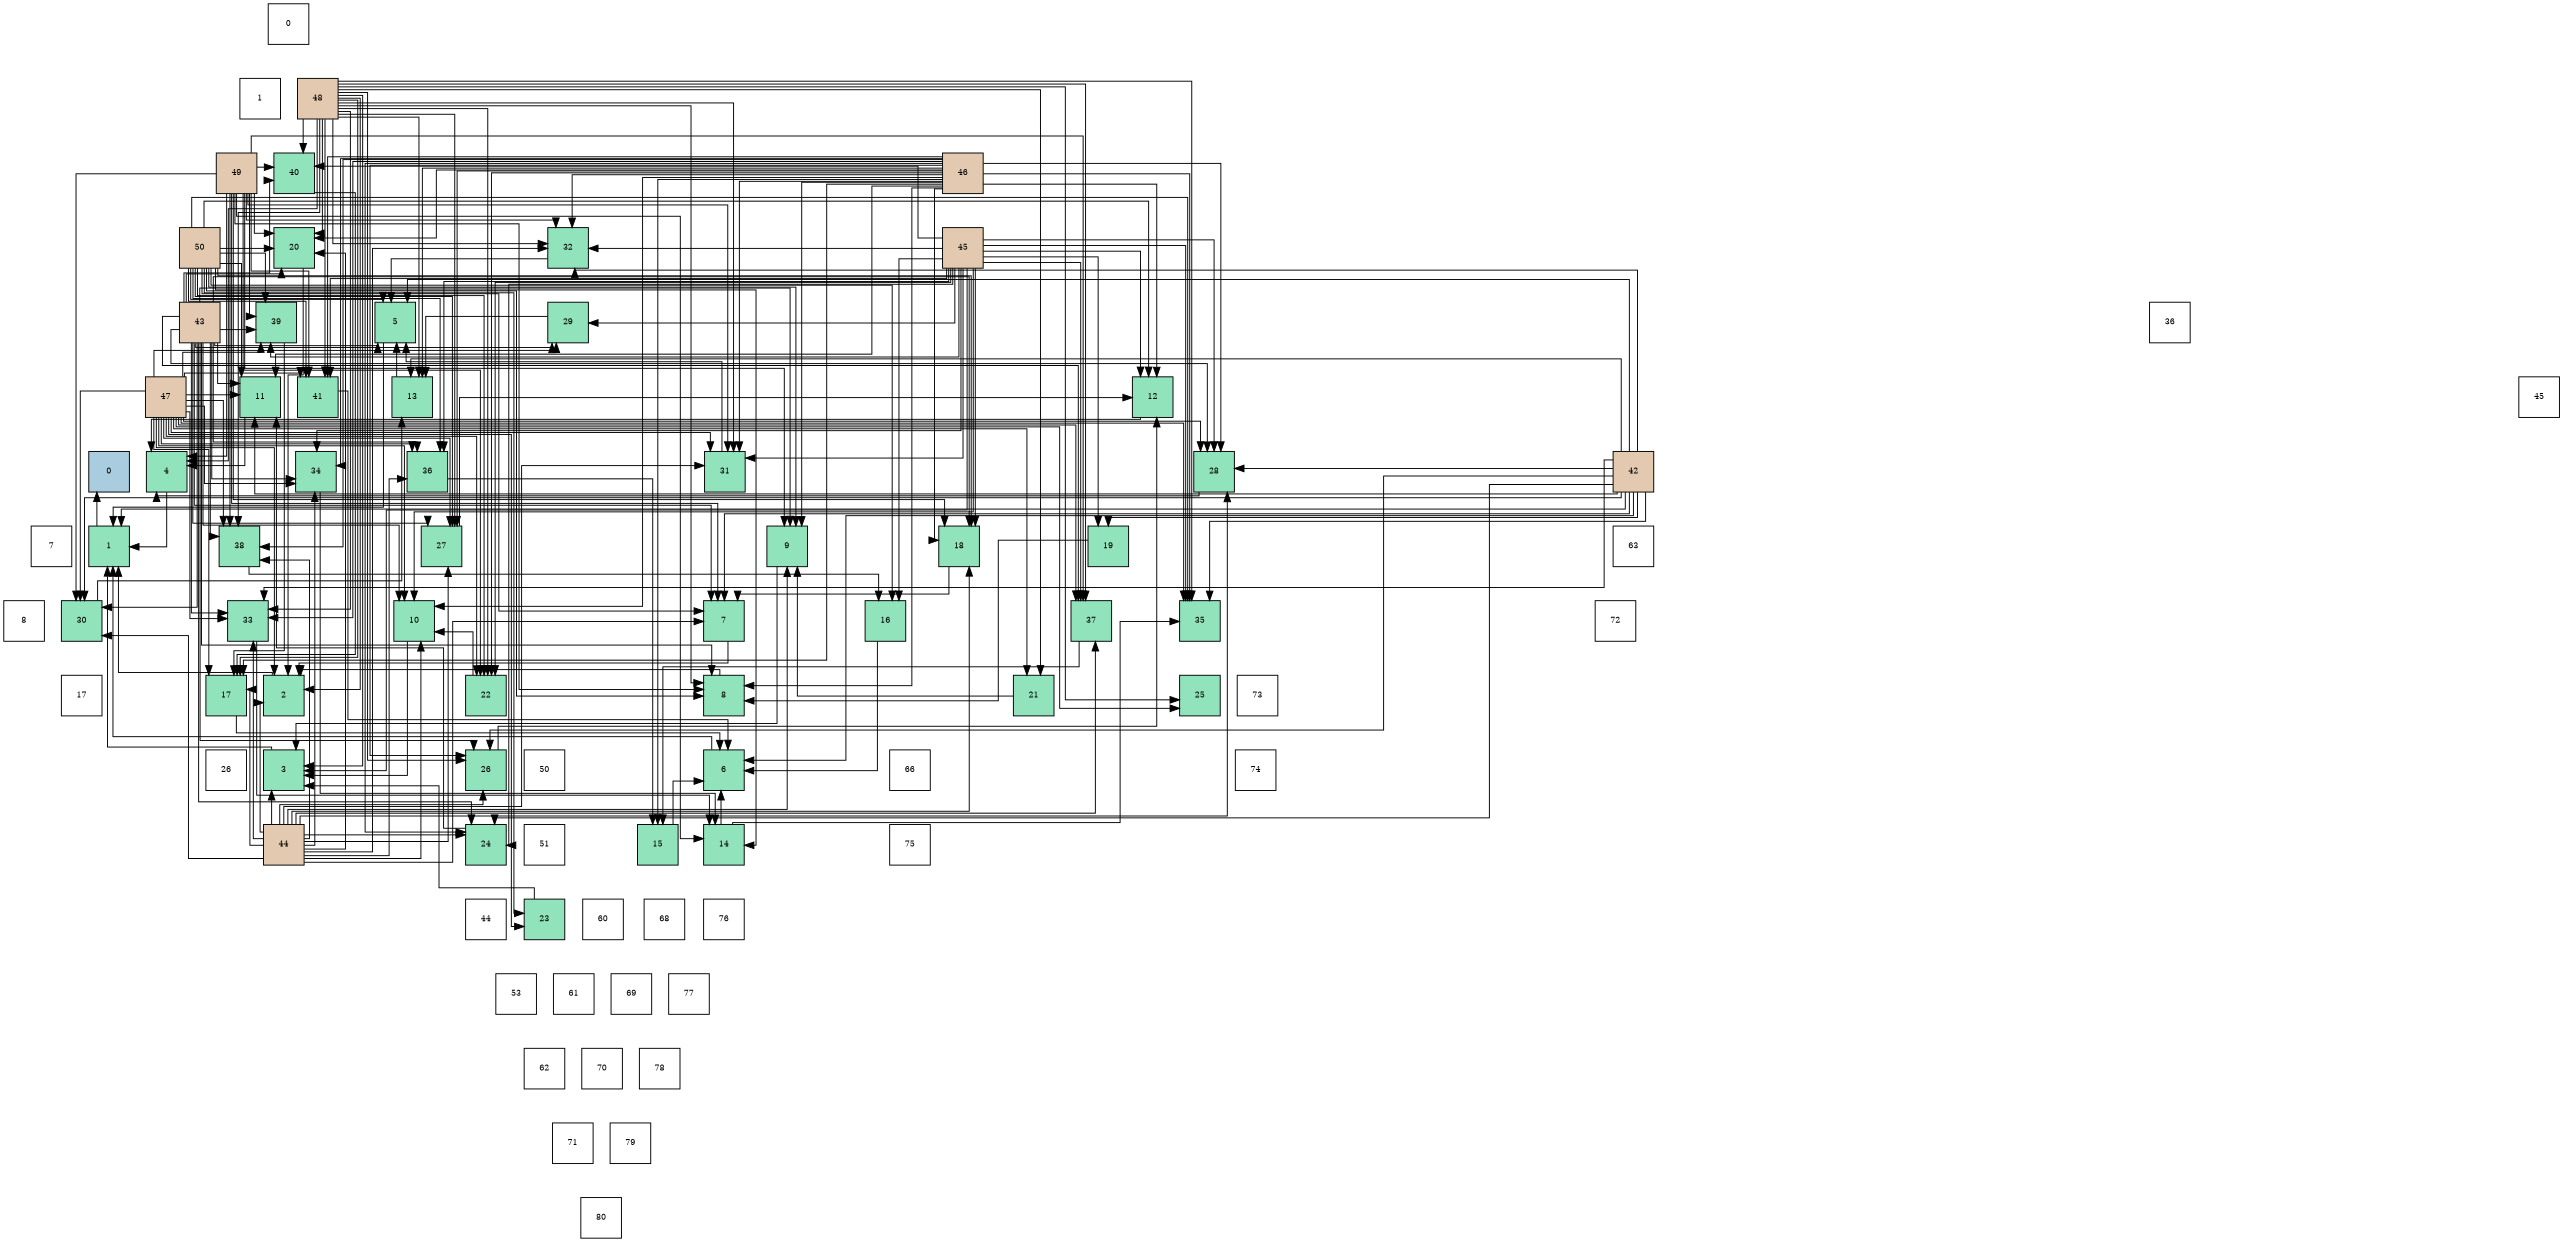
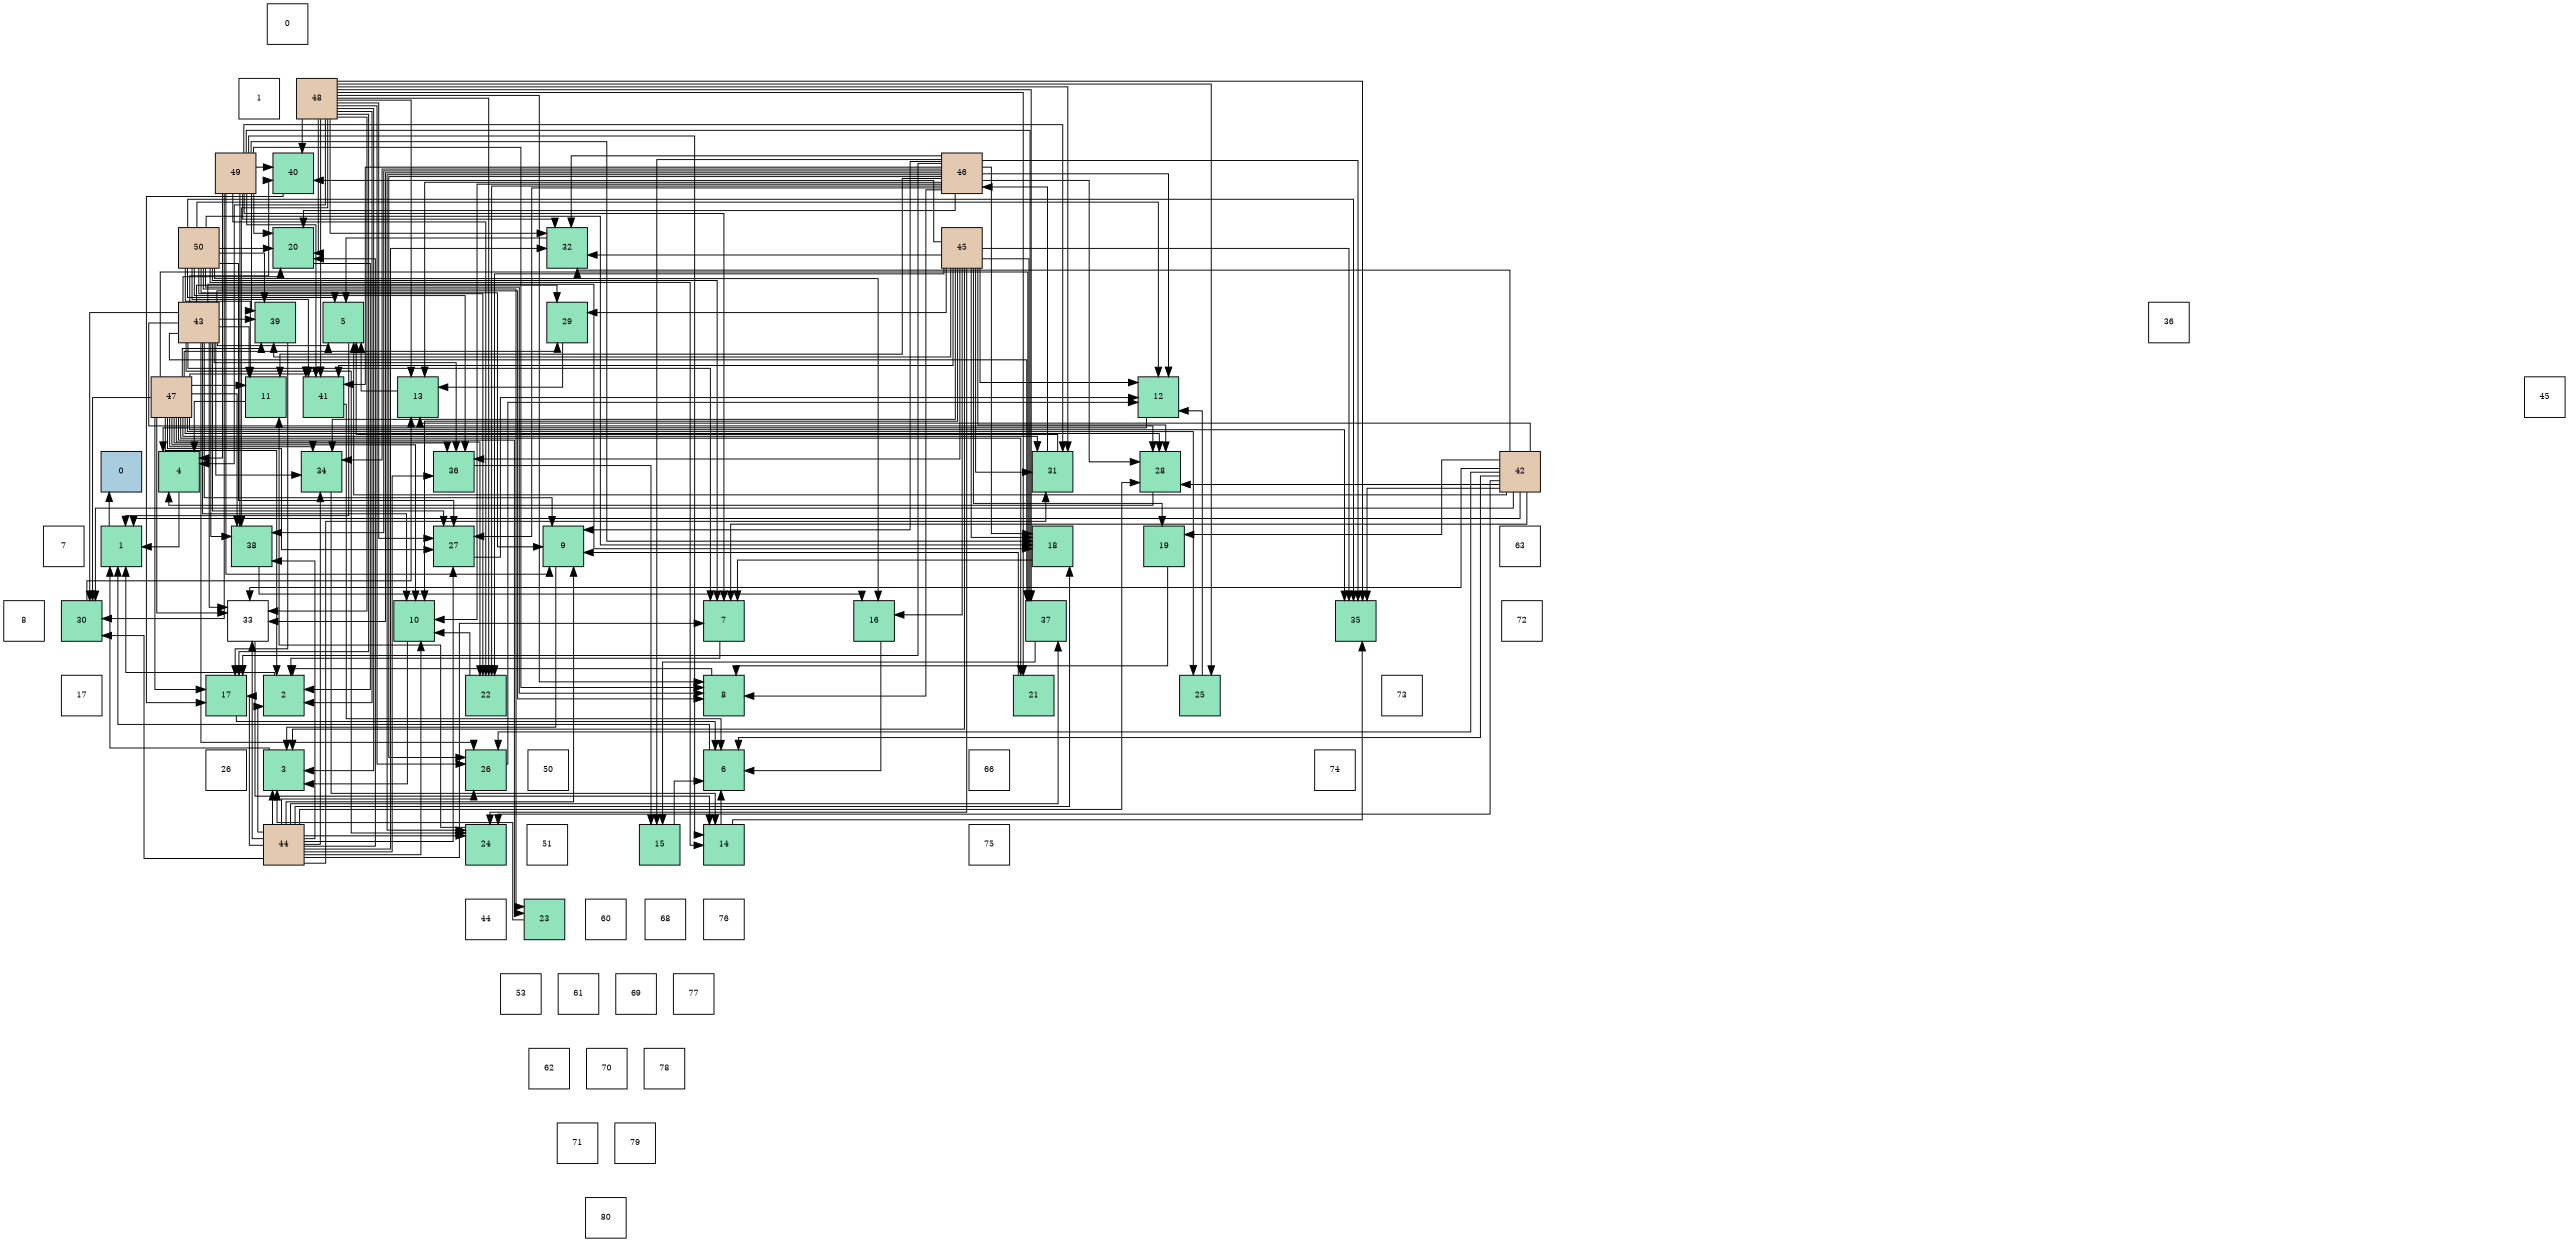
(739, 210) -> (1047, 291)
(903, 494) -> none
none -> (1202, 557)
(248, 621) -> (248, 621)
